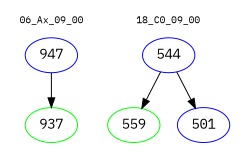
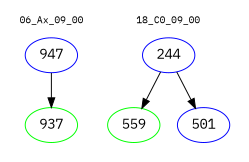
(169, 55) -> (169, 55)
